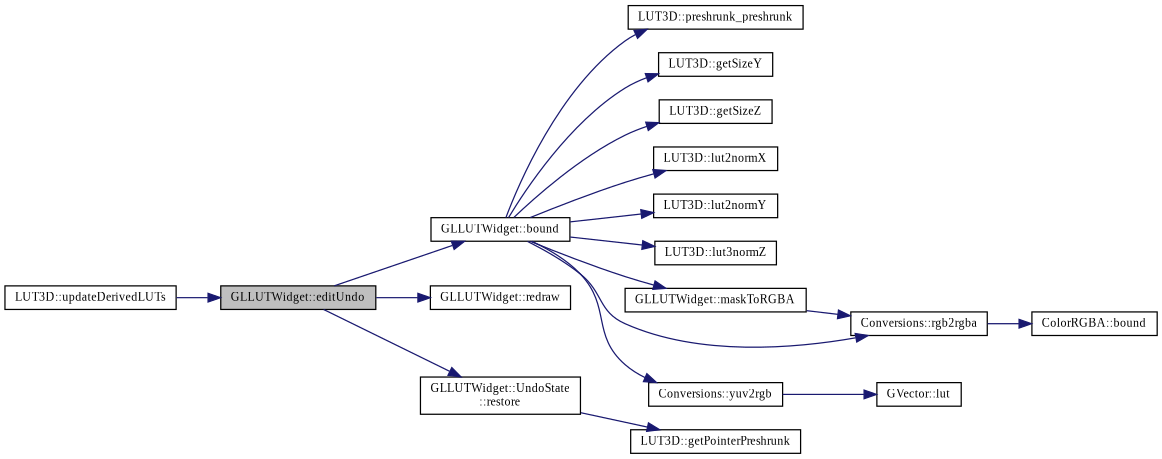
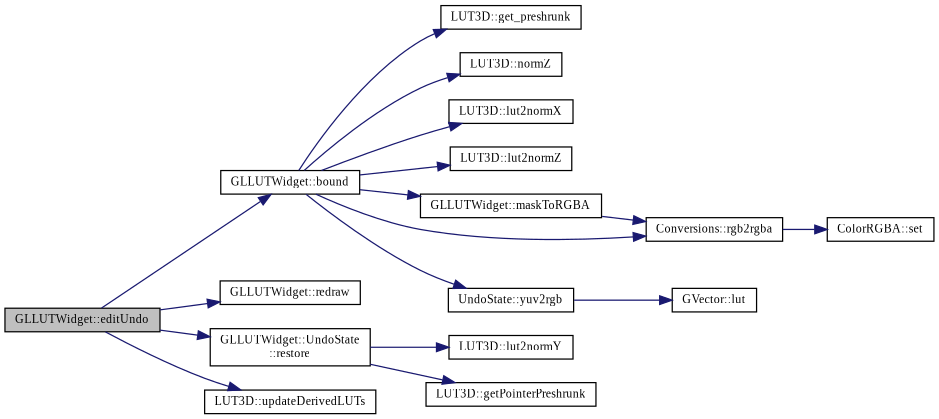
(716, 17) -> (511, 17)
(716, 64) -> none
(716, 112) -> (511, 64)
(606, 218) -> (403, 347)
(716, 253) -> (511, 159)
(192, 298) -> (166, 362)
(1095, 324) -> (881, 229)
(716, 394) -> (511, 300)
